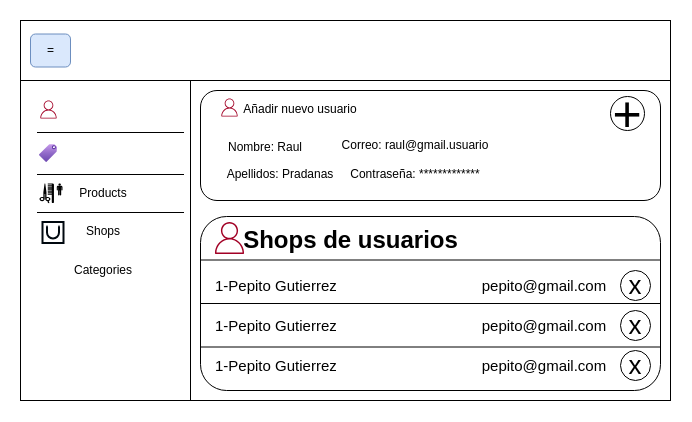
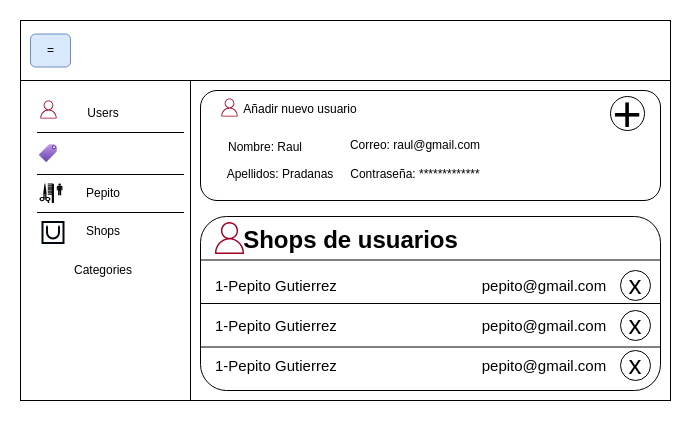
none -> (104, 114)
(416, 146) -> (416, 146)
(104, 194) -> (104, 194)
